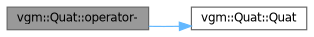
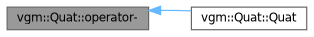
(164, 26) -> (176, 10)
